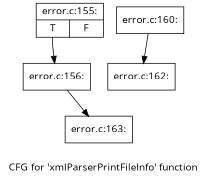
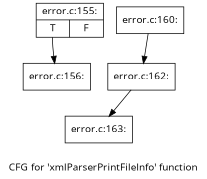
(75, 100) -> (122, 100)
